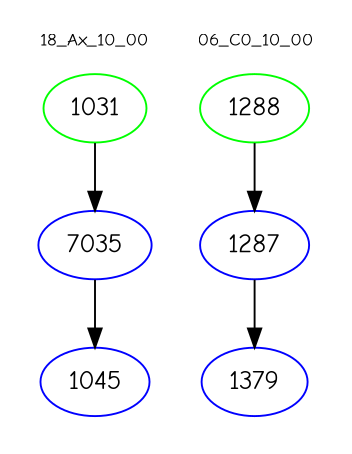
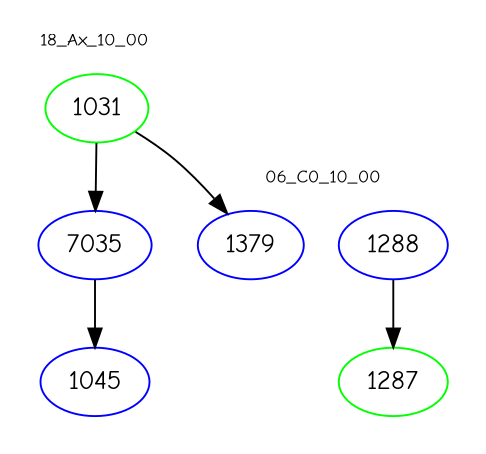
(255, 108) -> (393, 245)
(255, 245) -> (393, 382)
(255, 304) -> (195, 178)
